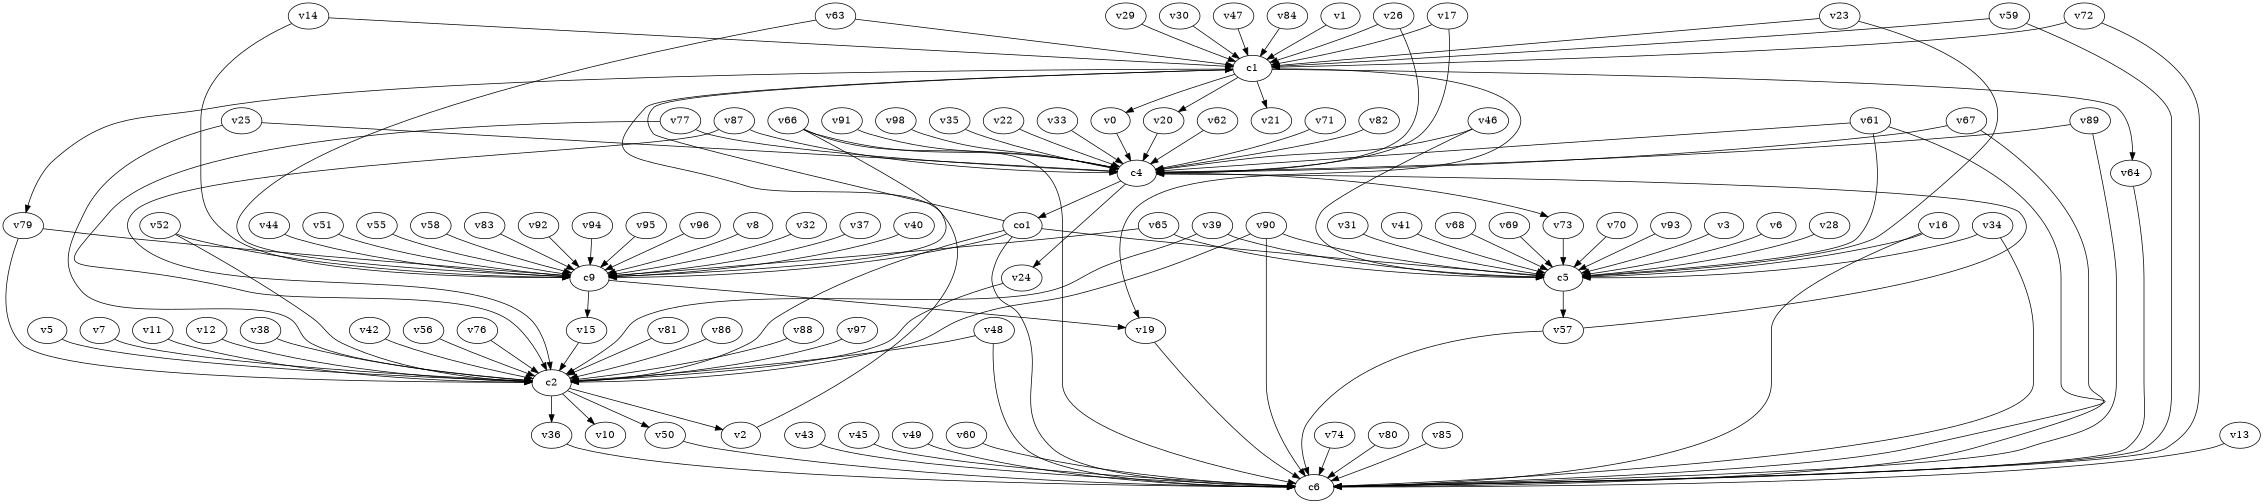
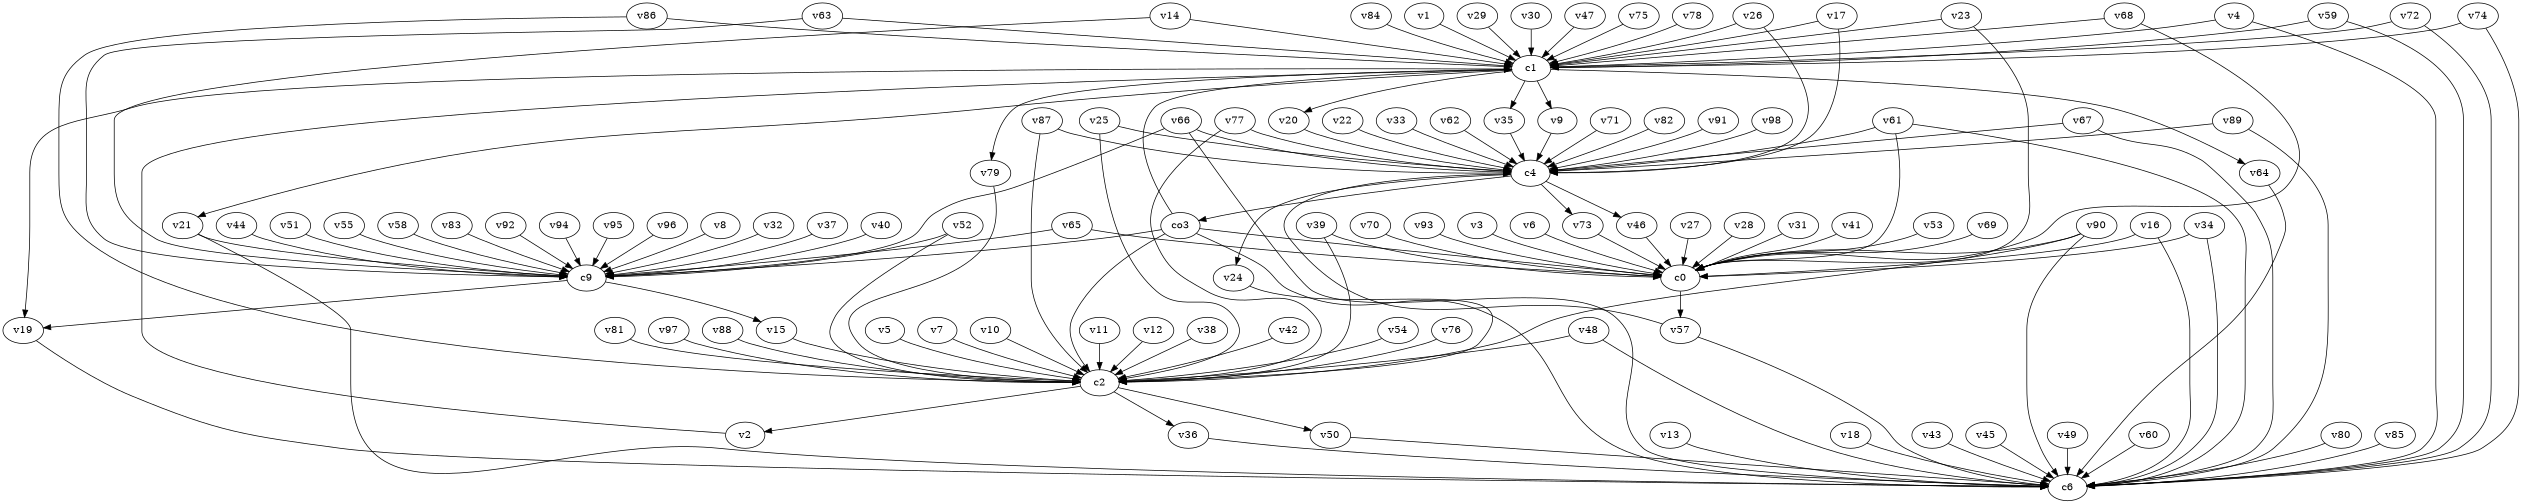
none -> (1639, 16)
none -> (1693, 16)
none -> (2234, 16)
none -> (1831, 43)
none -> (1085, 46)
none -> (2010, 58)
none -> (1519, 91)
(1111, 121) -> (1557, 121)
(1319, 153) -> (1580, 198)
(1022, 226) -> (1180, 226)
none -> (1691, 226)
none -> (1934, 226)
(173, 242) -> (314, 255)
(1563, 278) -> (1680, 278)
(424, 330) -> (1398, 330)
(576, 406) -> (1042, 355)
none -> (1851, 435)
none -> (1049, 467)
